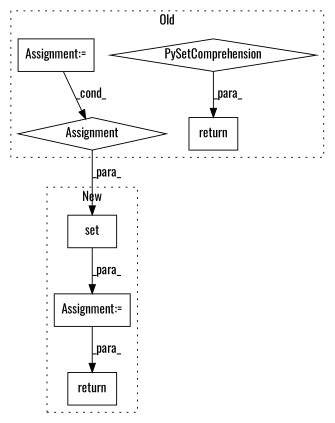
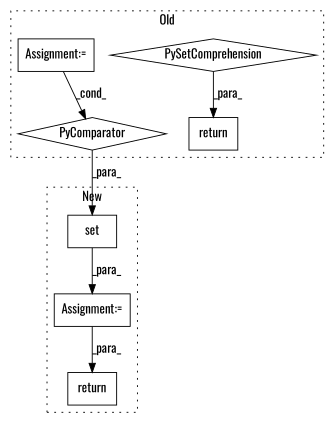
(92, 134) -> (92, 134)
